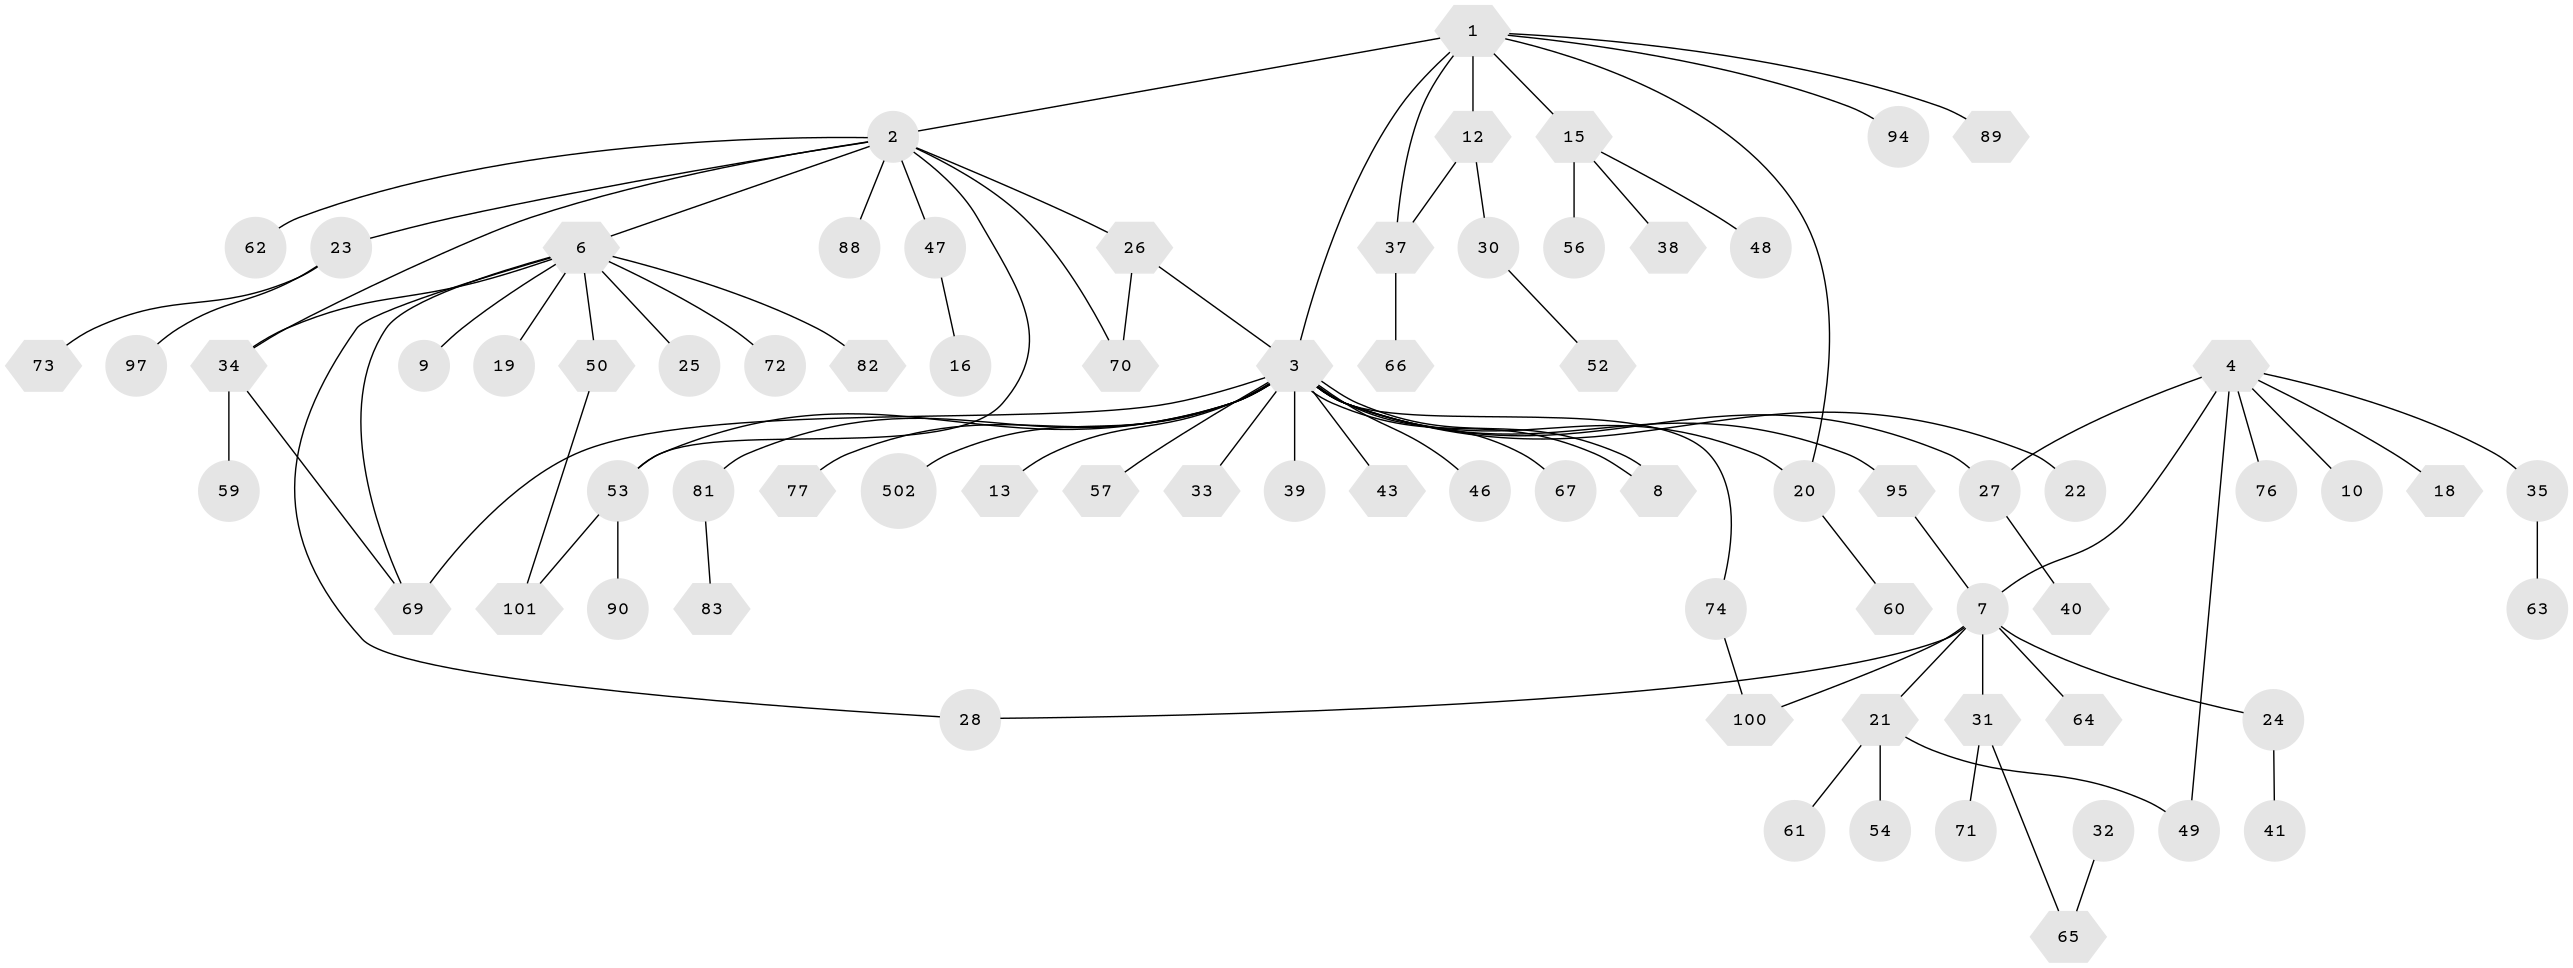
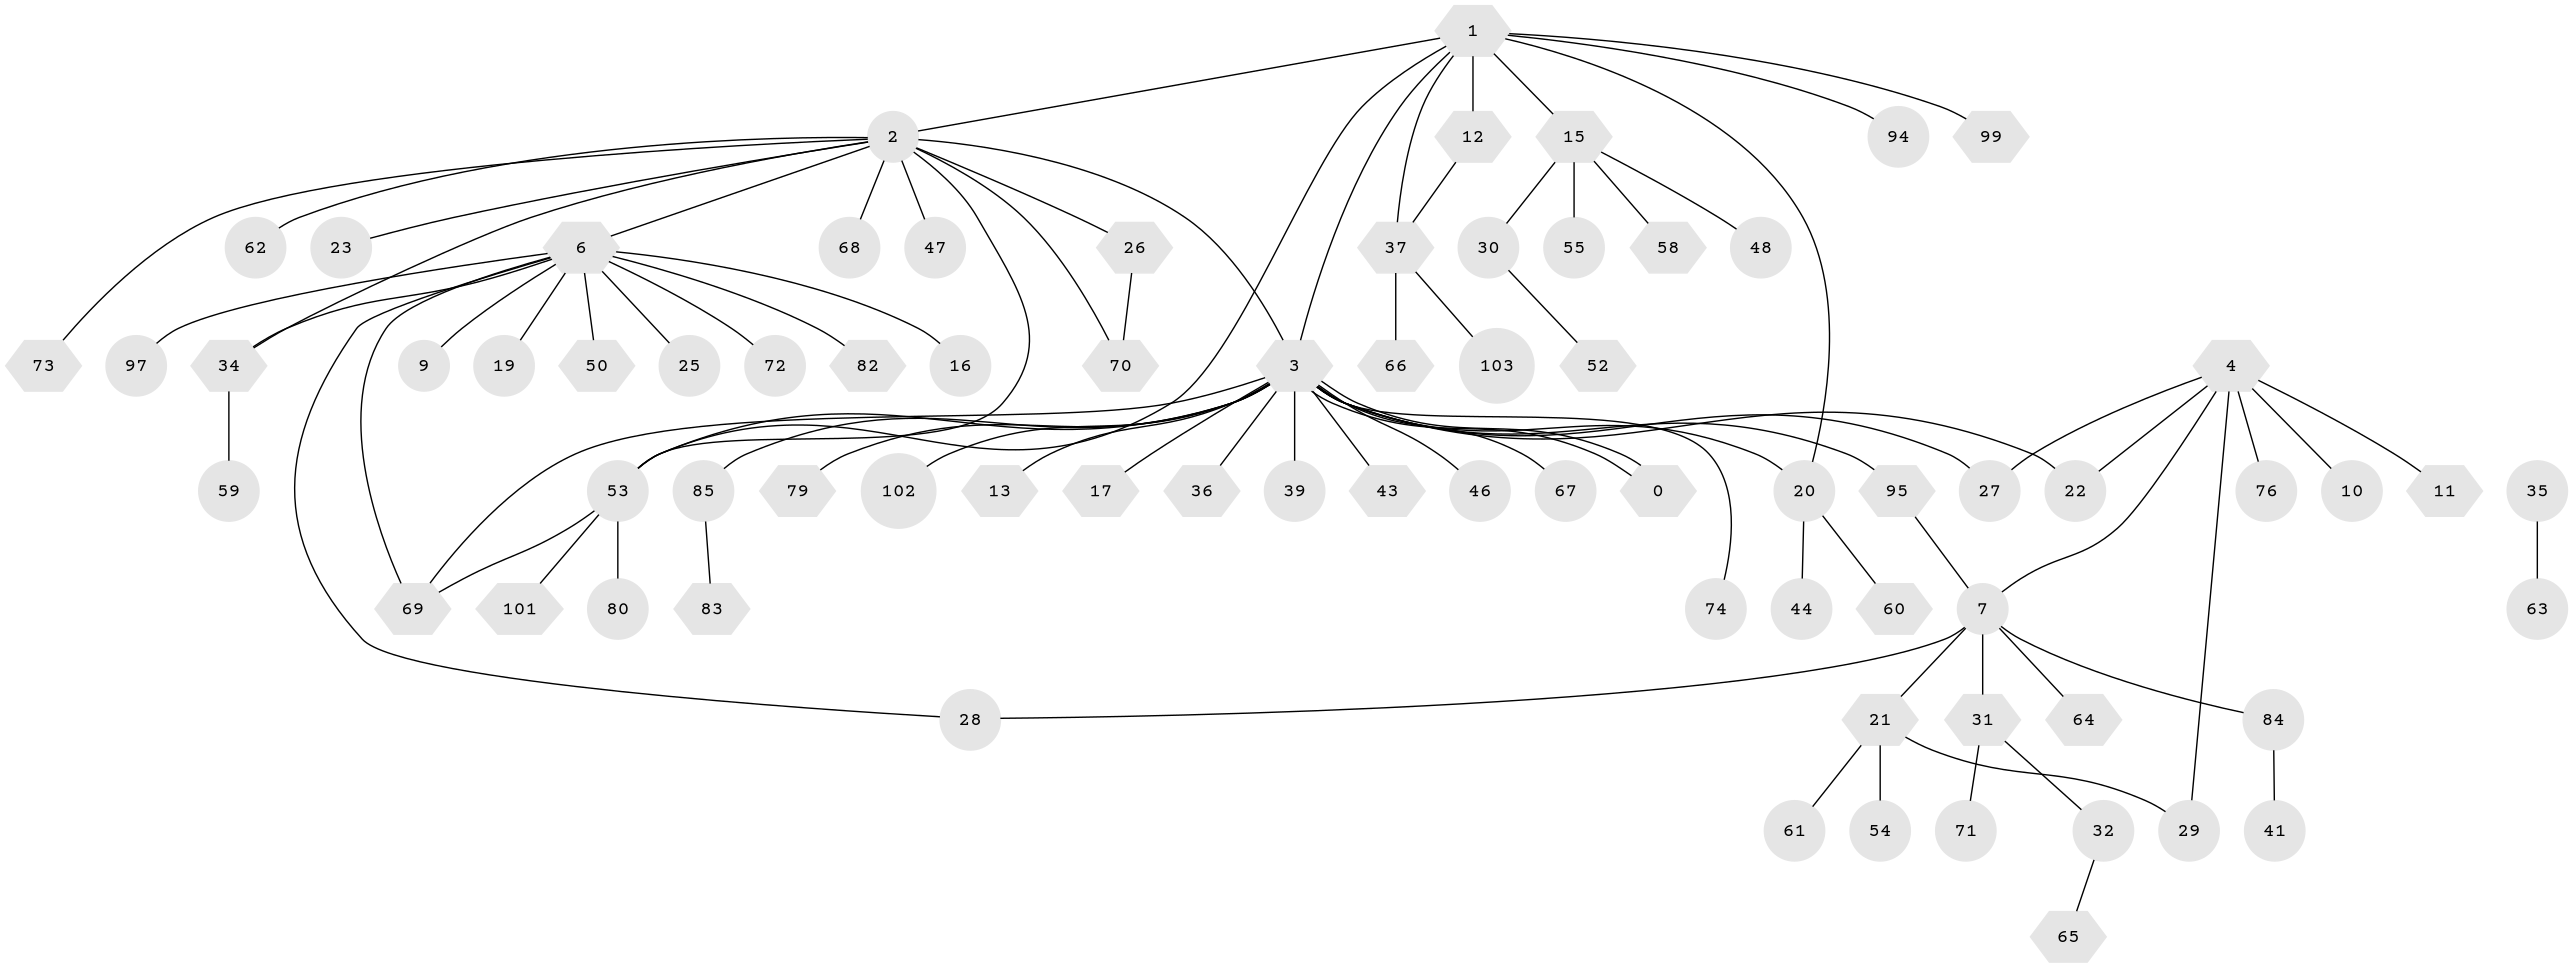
(1991, 137) -> (1991, 137)
(1480, 190) -> (1531, 193)
(850, 248) -> (850, 248)
(1574, 248) -> (1574, 248)
(1668, 248) -> (1668, 248)
(191, 303) -> (398, 177)
(948, 307) -> (784, 280)
(1215, 307) -> (1131, 189)
(215, 310) -> (348, 285)
none -> (1497, 366)
none -> (1193, 384)
(2395, 410) -> (2153, 429)
(321, 487) -> (518, 554)
(558, 487) -> none
(703, 491) -> (703, 491)
(798, 491) -> (798, 491)
(899, 491) -> (899, 491)
(1101, 491) -> (1101, 491)
(1202, 491) -> (1202, 491)
(1658, 491) -> (1658, 491)
(2445, 491) -> (2445, 491)
(618, 609) -> (618, 609)
none -> (1802, 609)
(2071, 609) -> none
(1750, 720) -> none
(2273, 720) -> (2273, 720)
(2025, 828) -> (2055, 786)
(2189, 831) -> (2189, 831)
